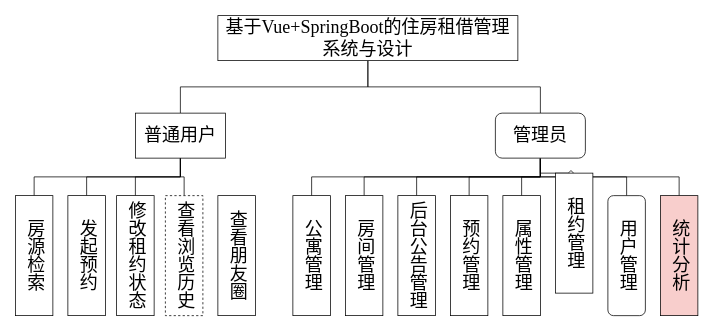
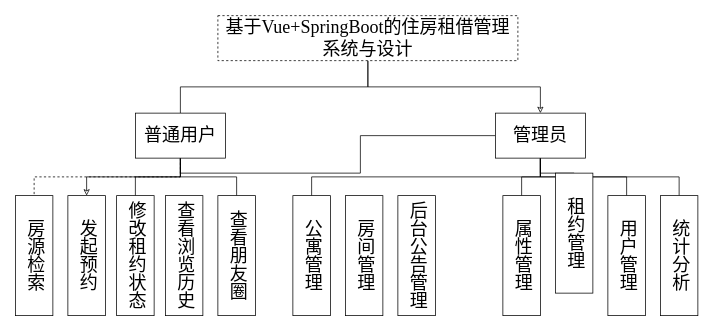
(368, 38) -> (368, 38)
(540, 108) -> (540, 106)
(540, 135) -> (540, 135)
(567, 173) -> (570, 173)
(50, 177) -> (50, 177)
none -> (221, 177)
(184, 186) -> (357, 173)
(364, 186) -> none
(417, 186) -> none
(469, 186) -> none
(87, 191) -> (87, 188)
(184, 255) -> (184, 255)
(469, 255) -> none
(627, 255) -> (627, 255)
(679, 255) -> (679, 255)
